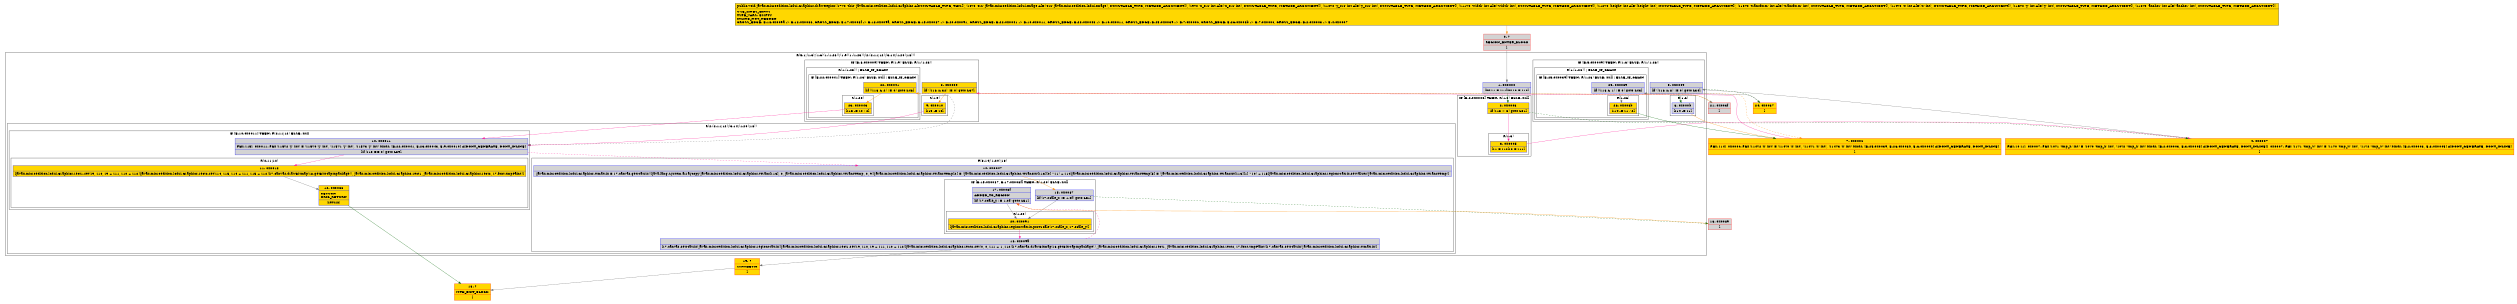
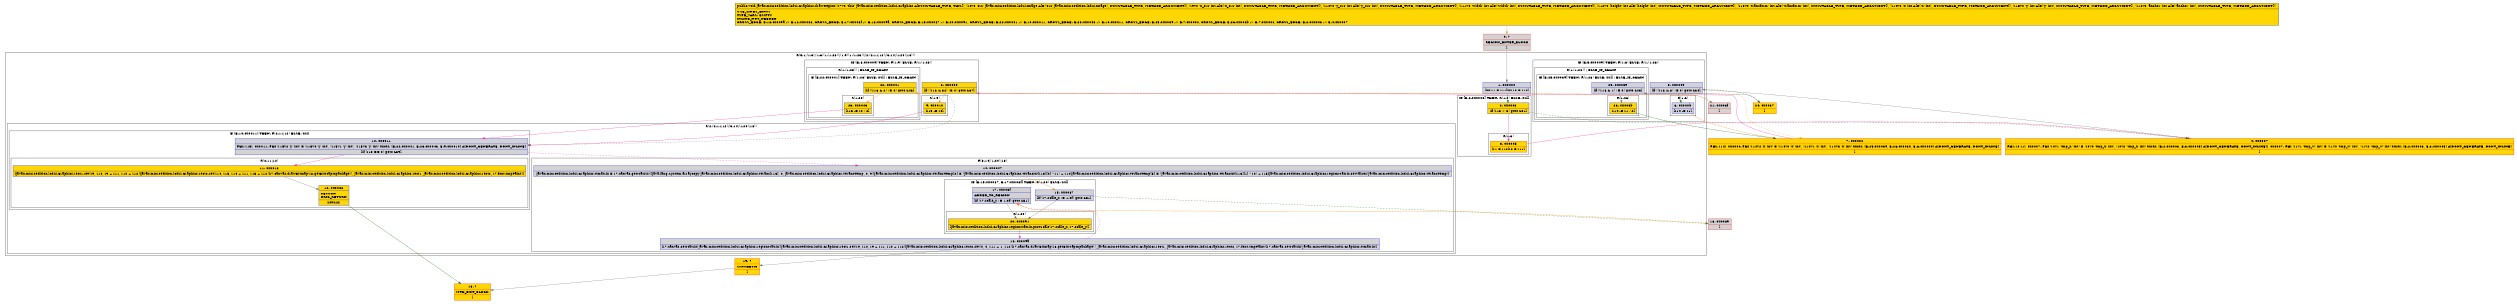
(1509, 147) -> (1509, 147)
